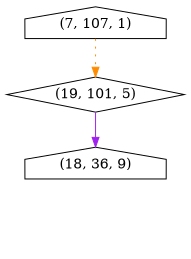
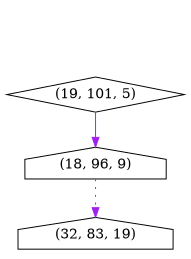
(96, 24) -> none
(96, 165) -> (96, 165)
none -> (96, 235)
